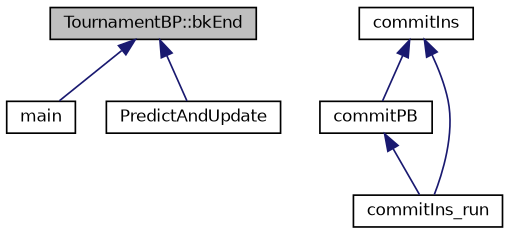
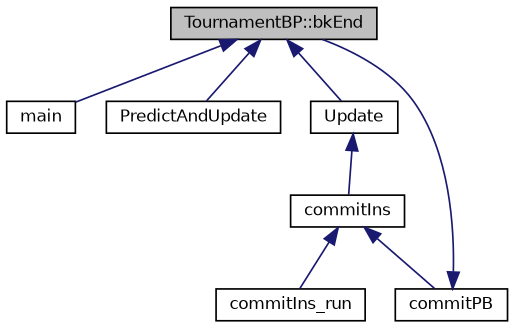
none -> (354, 117)
(406, 172) -> (430, 130)
